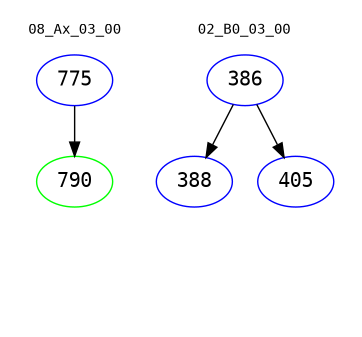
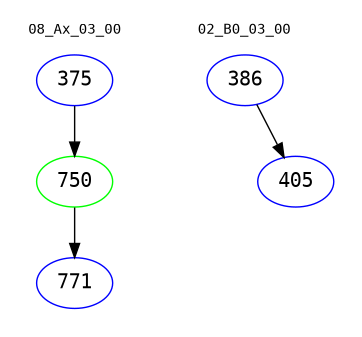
(75, 80) -> (75, 80)
(75, 182) -> (75, 182)
(194, 182) -> none
none -> (75, 283)
